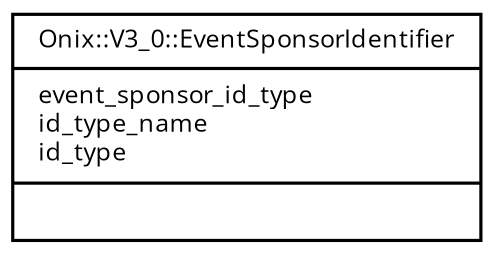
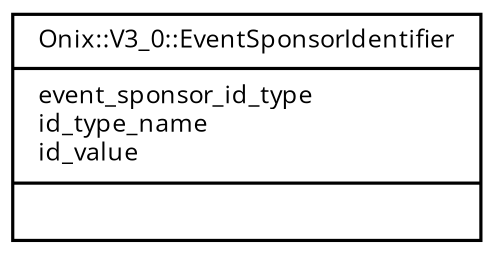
(83, 153) -> (89, 153)
